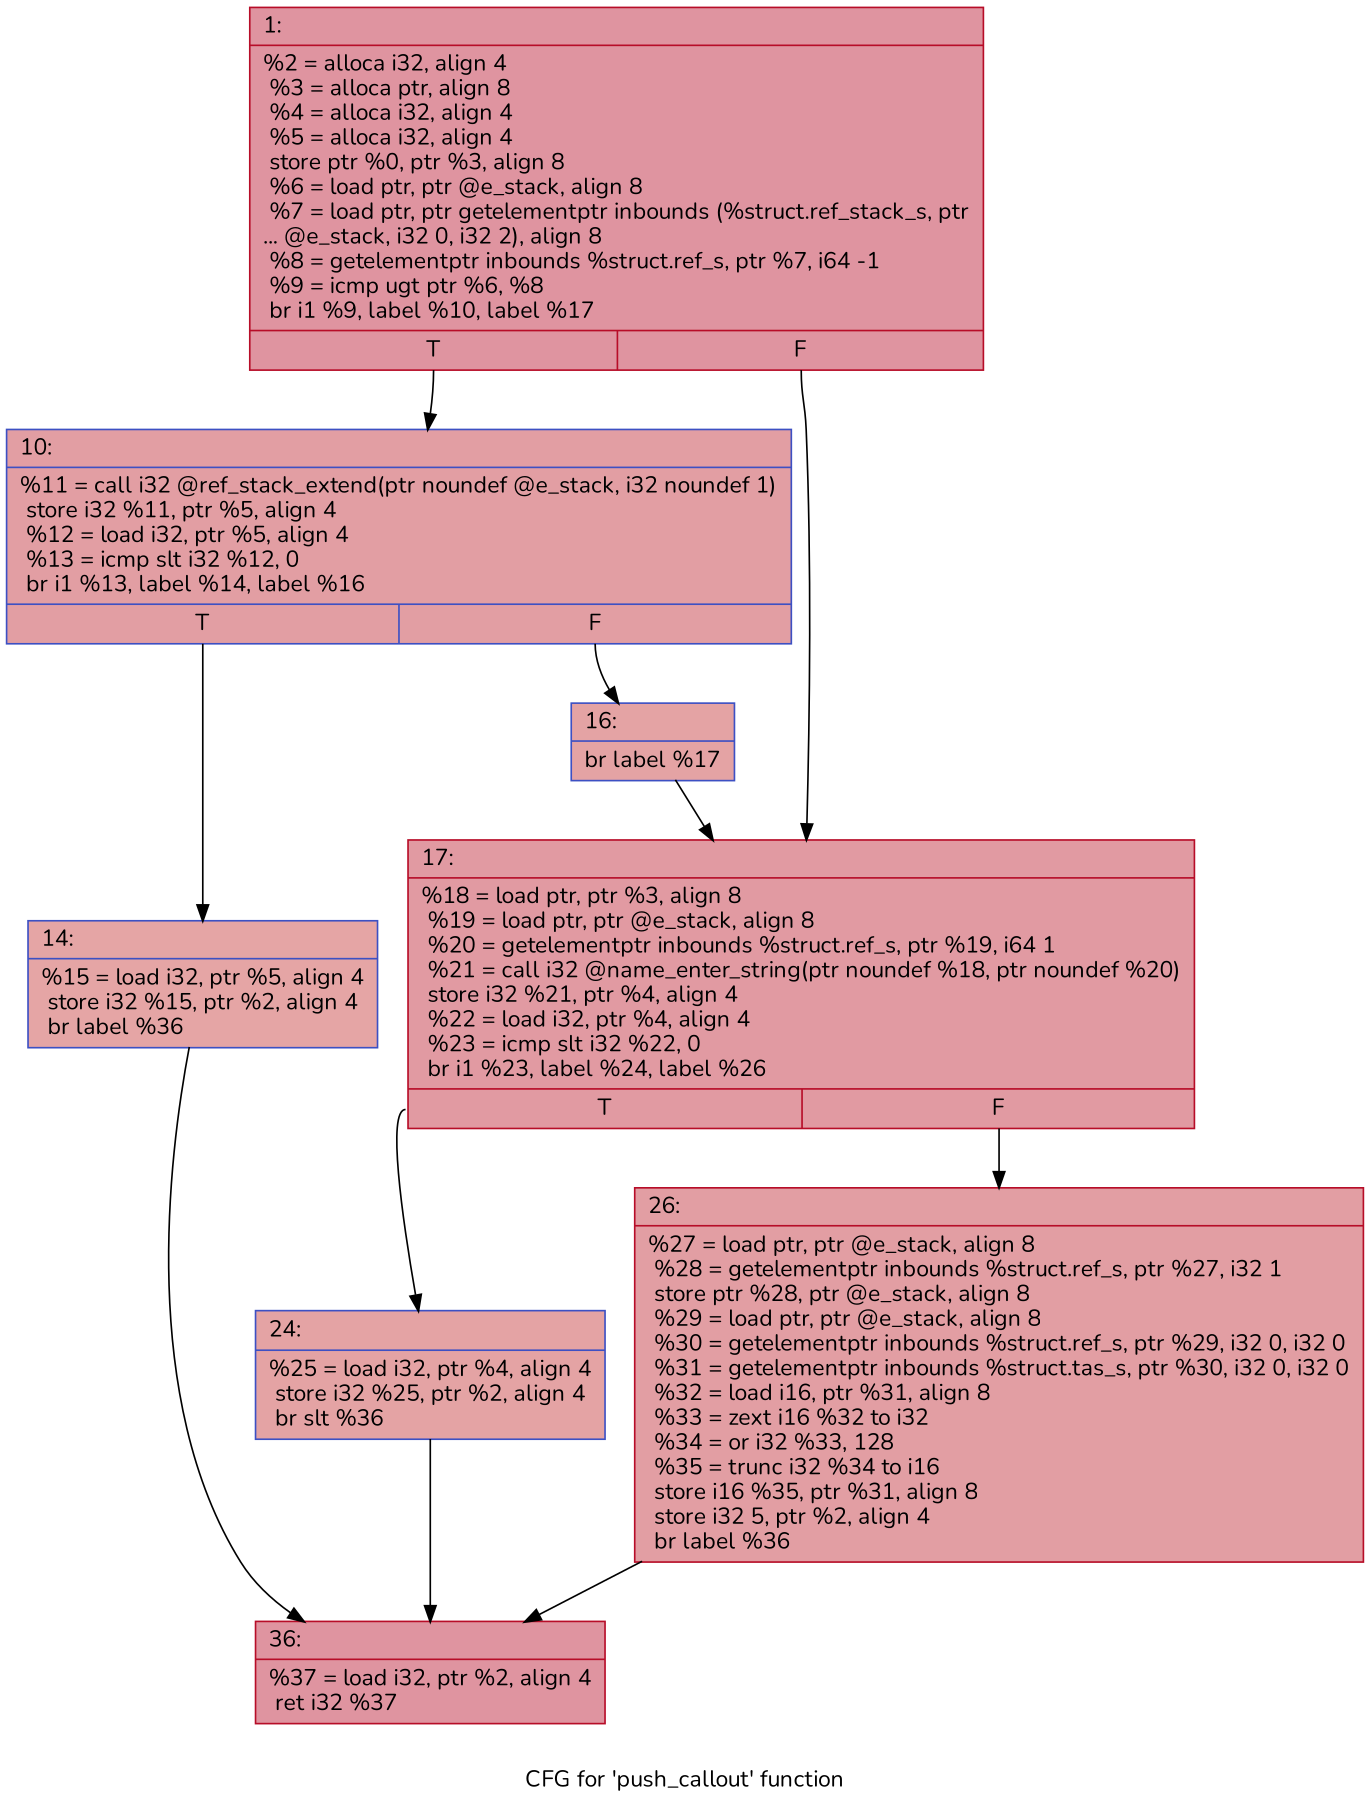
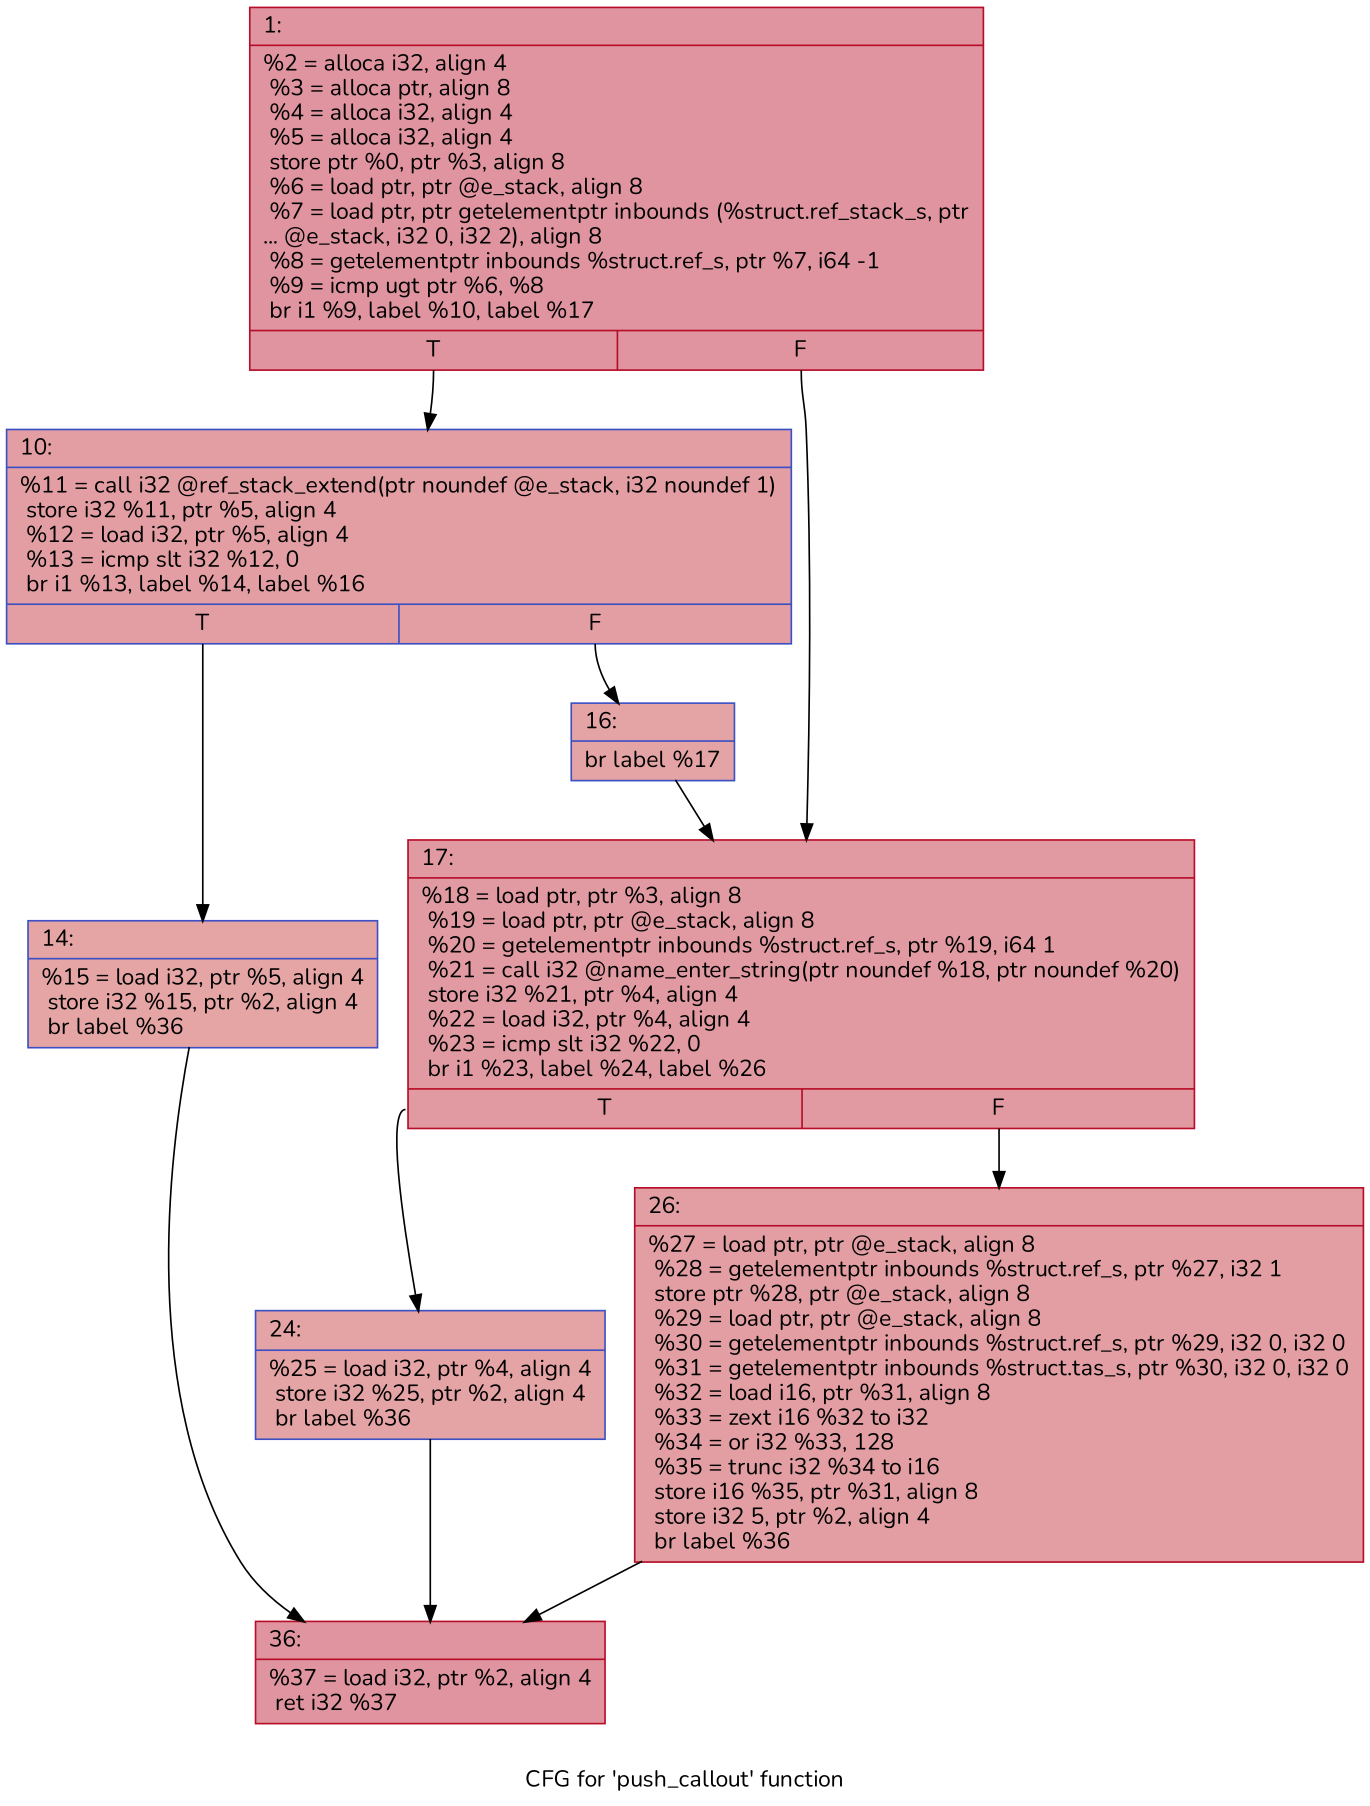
(326, 1419) -> (340, 1419)
